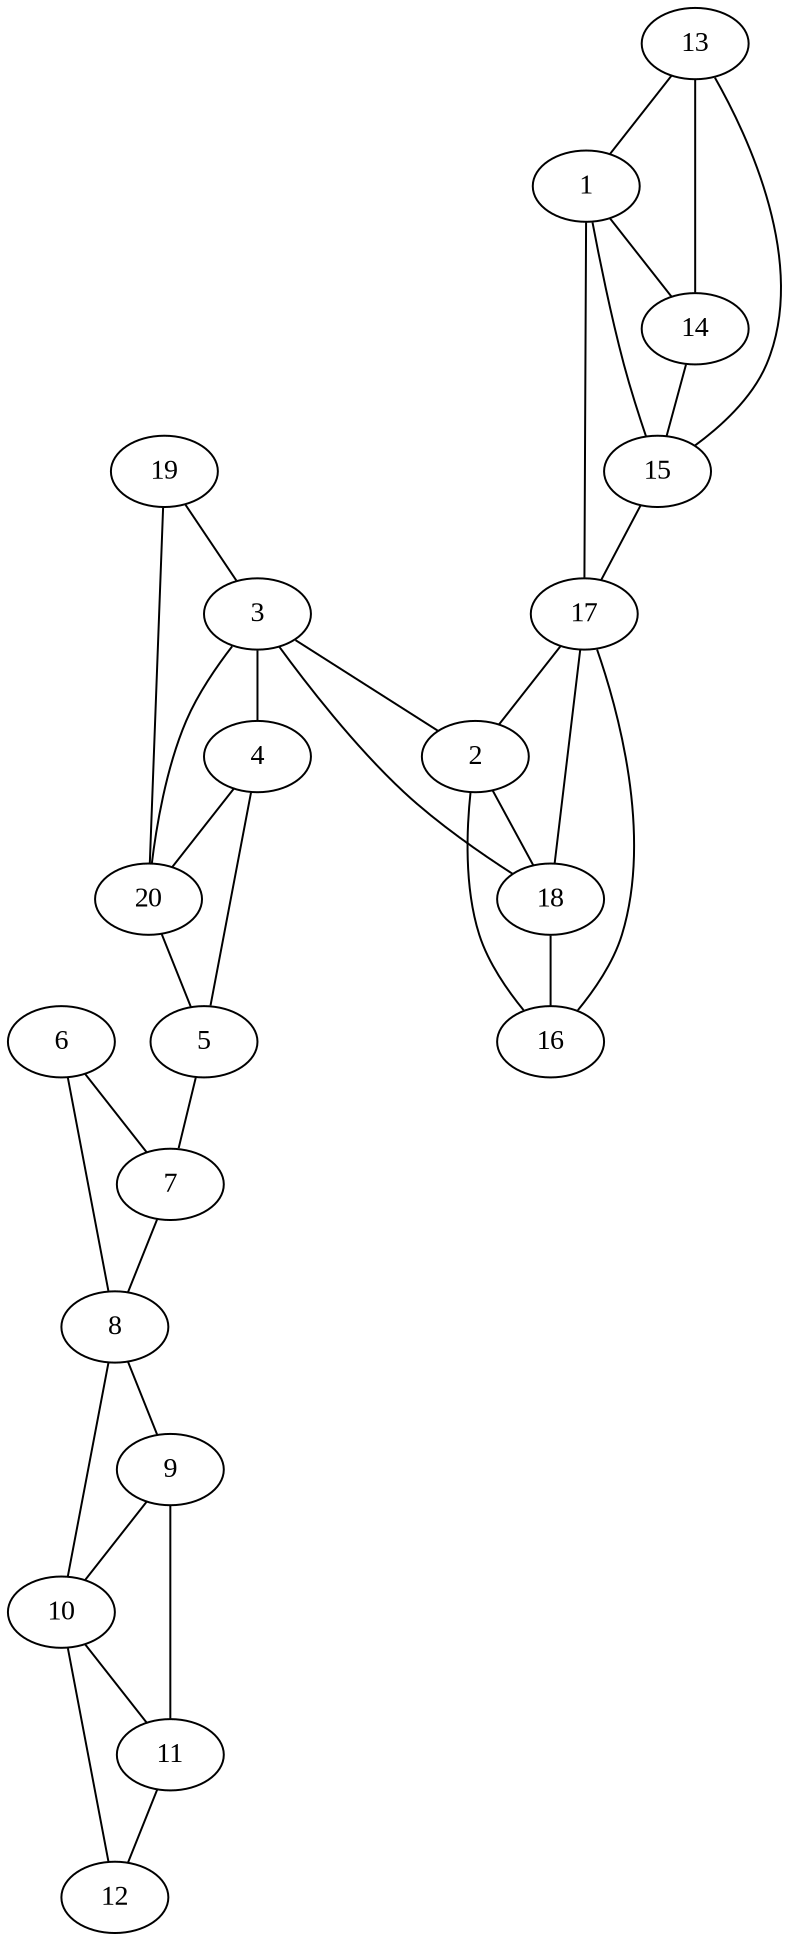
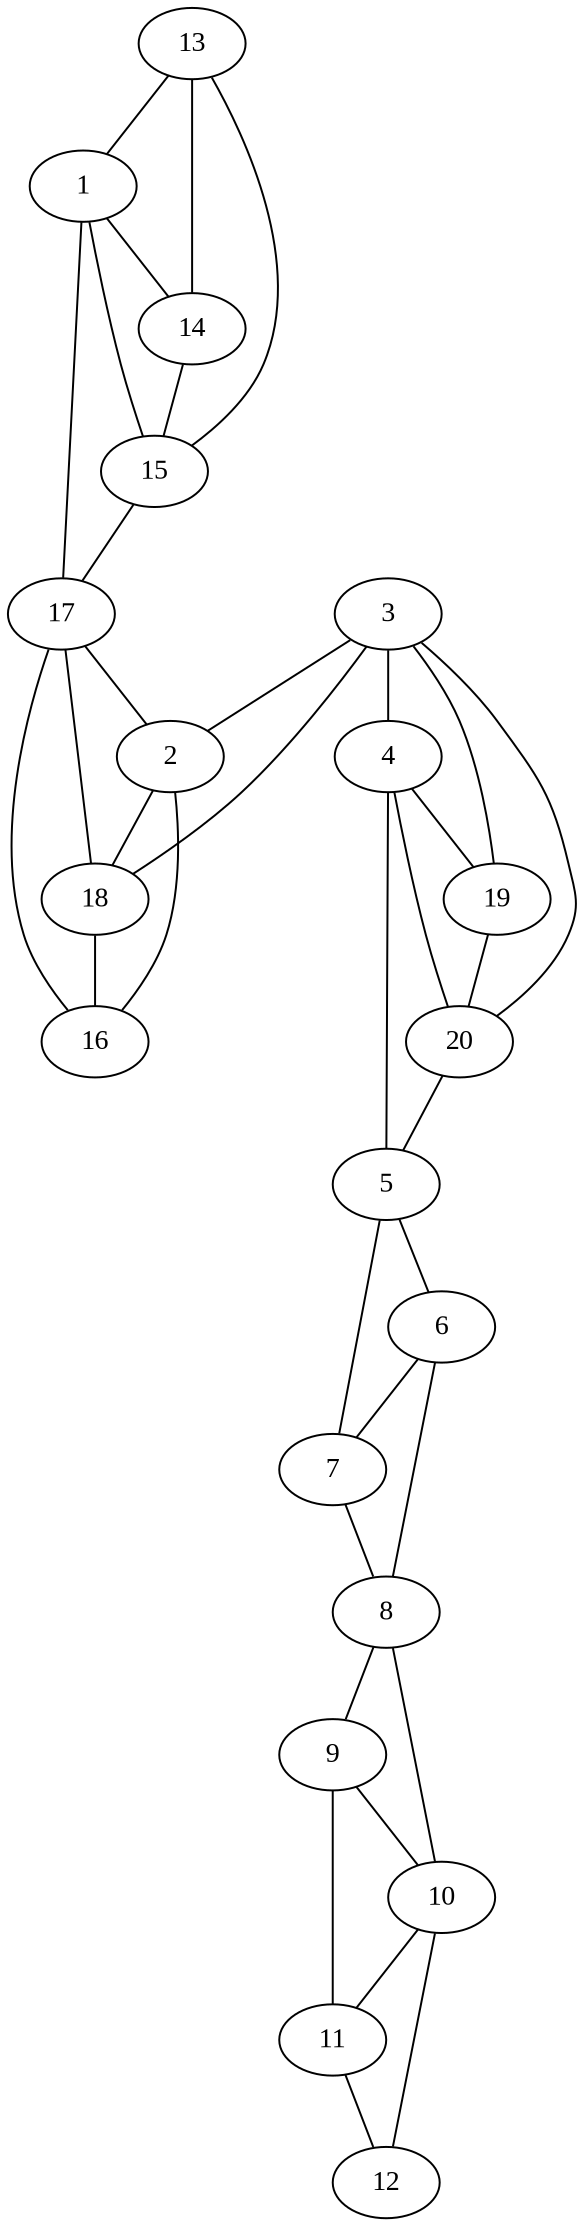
none -> (443, 828)
none -> (414, 1256)
